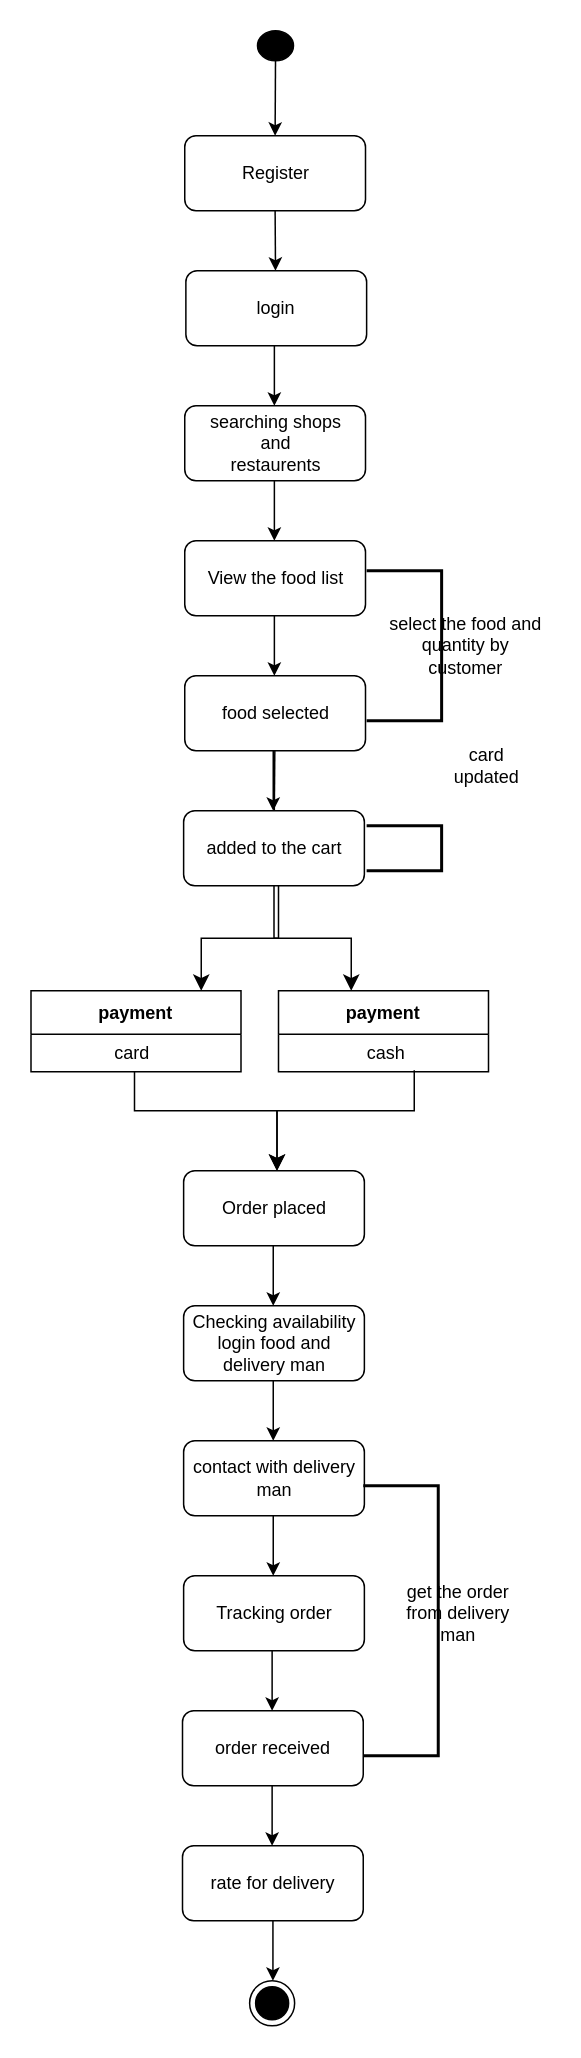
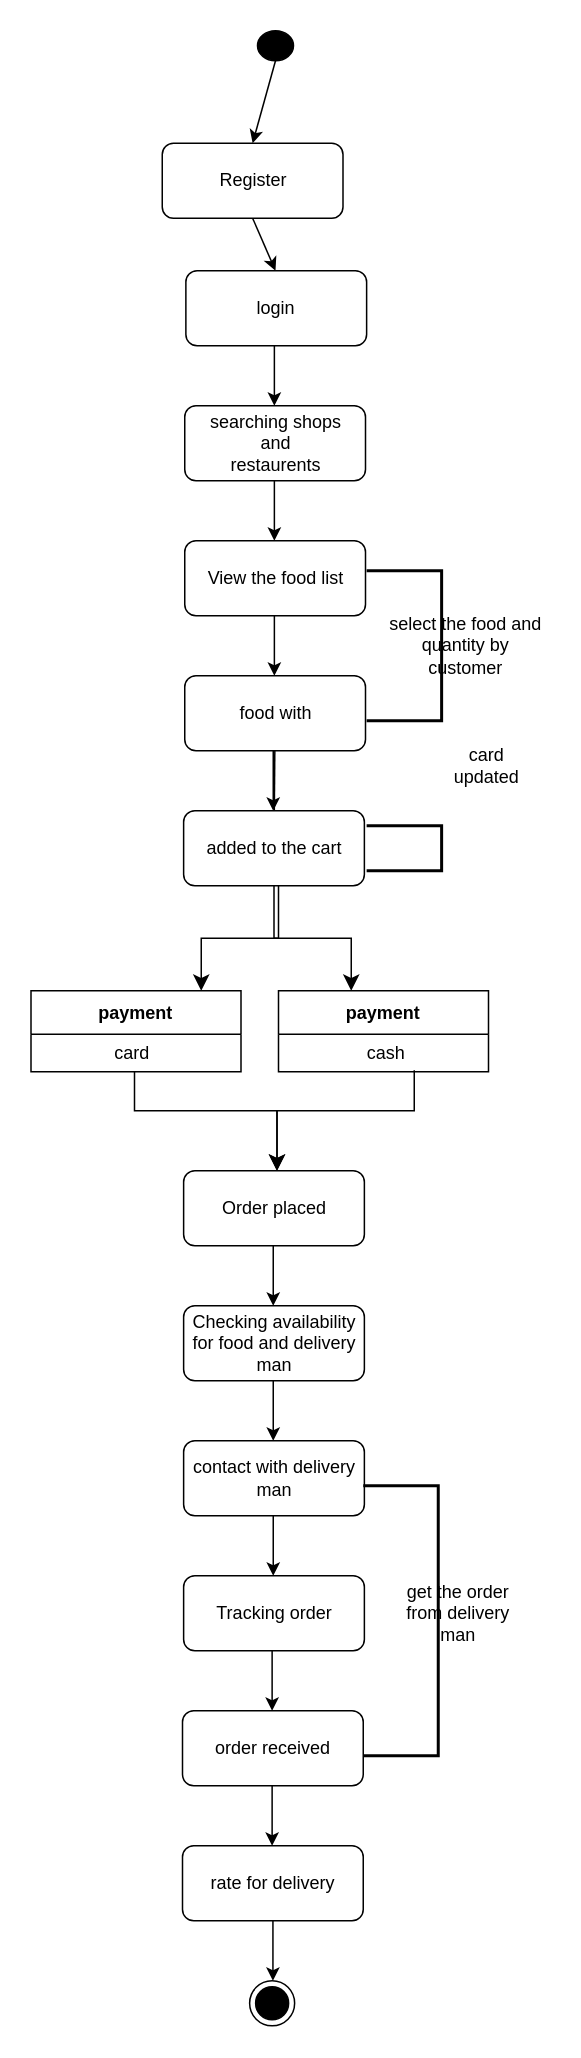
(275, 173) -> (252, 181)
(276, 713) -> (276, 713)
(275, 1343) -> (275, 1343)
